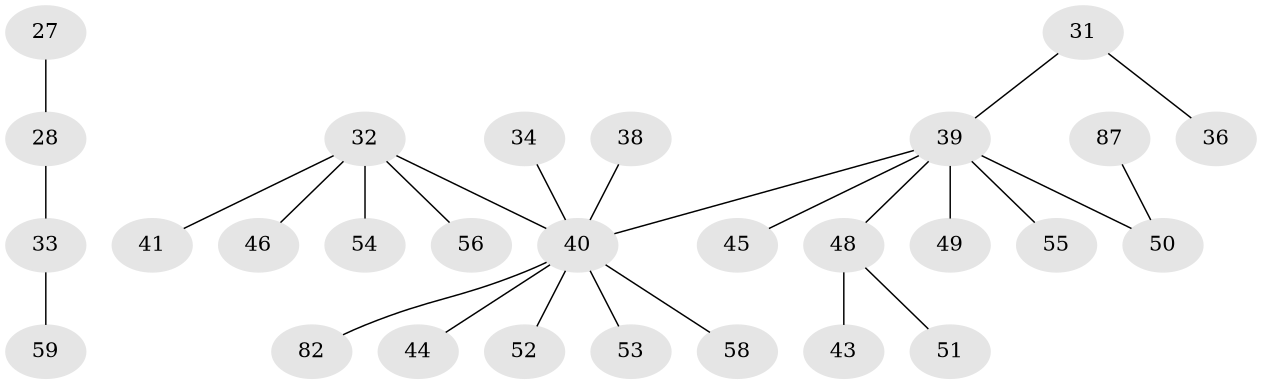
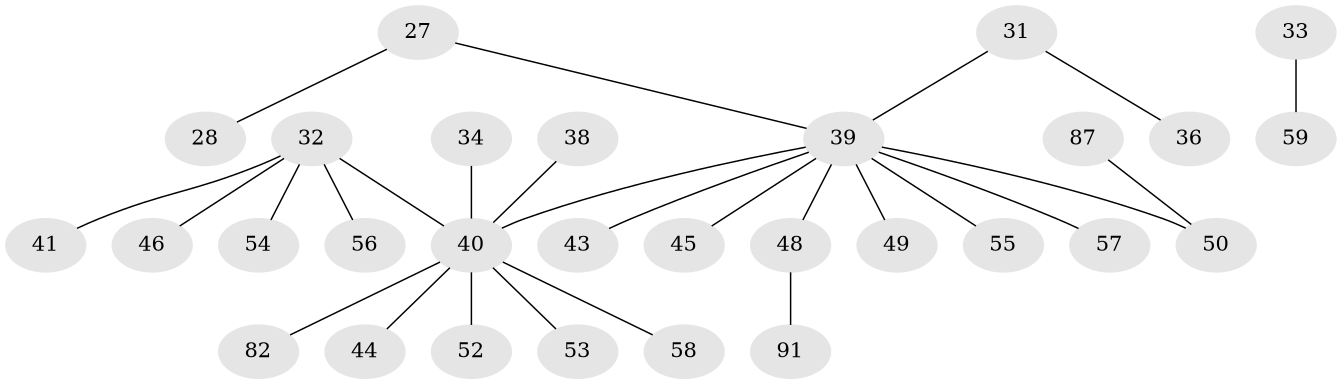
none -> (631, 86)
(46, 192) -> none
none -> (1110, 245)
(844, 299) -> (708, 188)
(950, 352) -> (791, 352)
